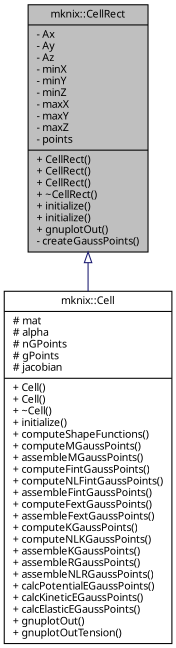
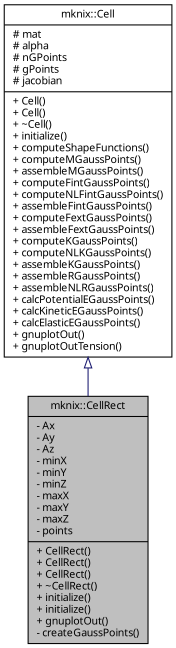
(88, 277) -> (88, 382)
